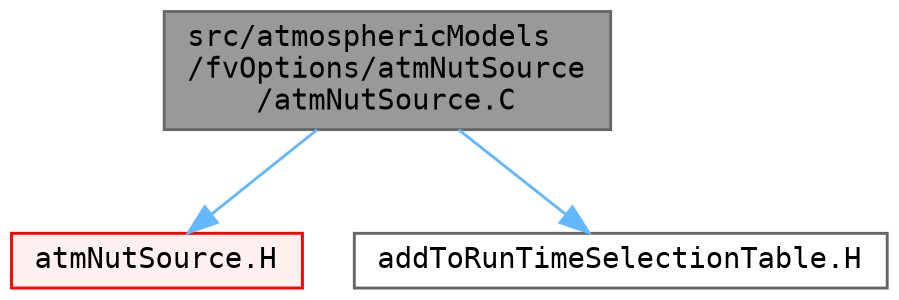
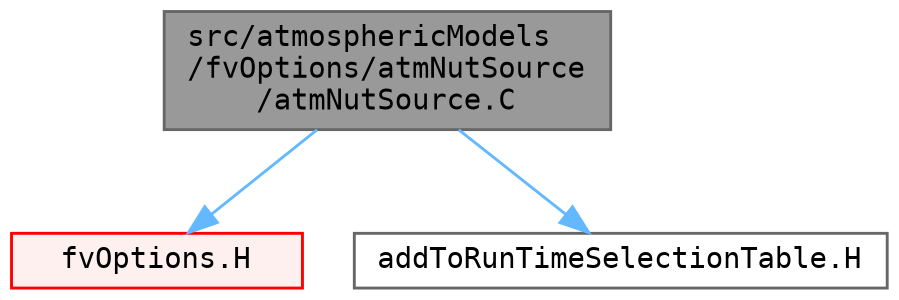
(157, 261) -> (157, 261)
